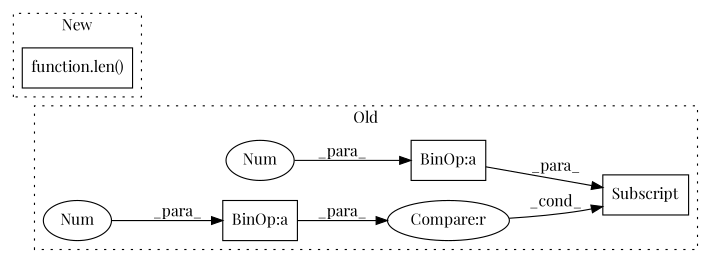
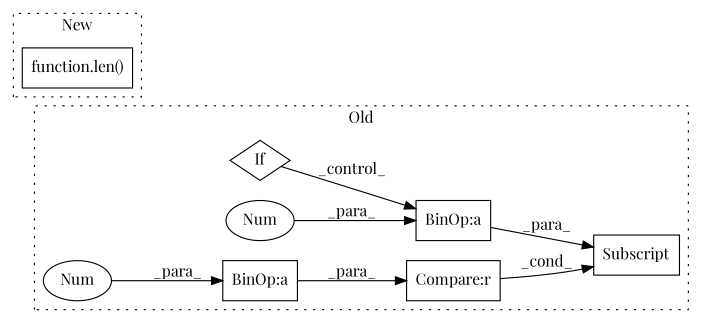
none -> (260, 160)
(448, 221) -> (453, 281)
